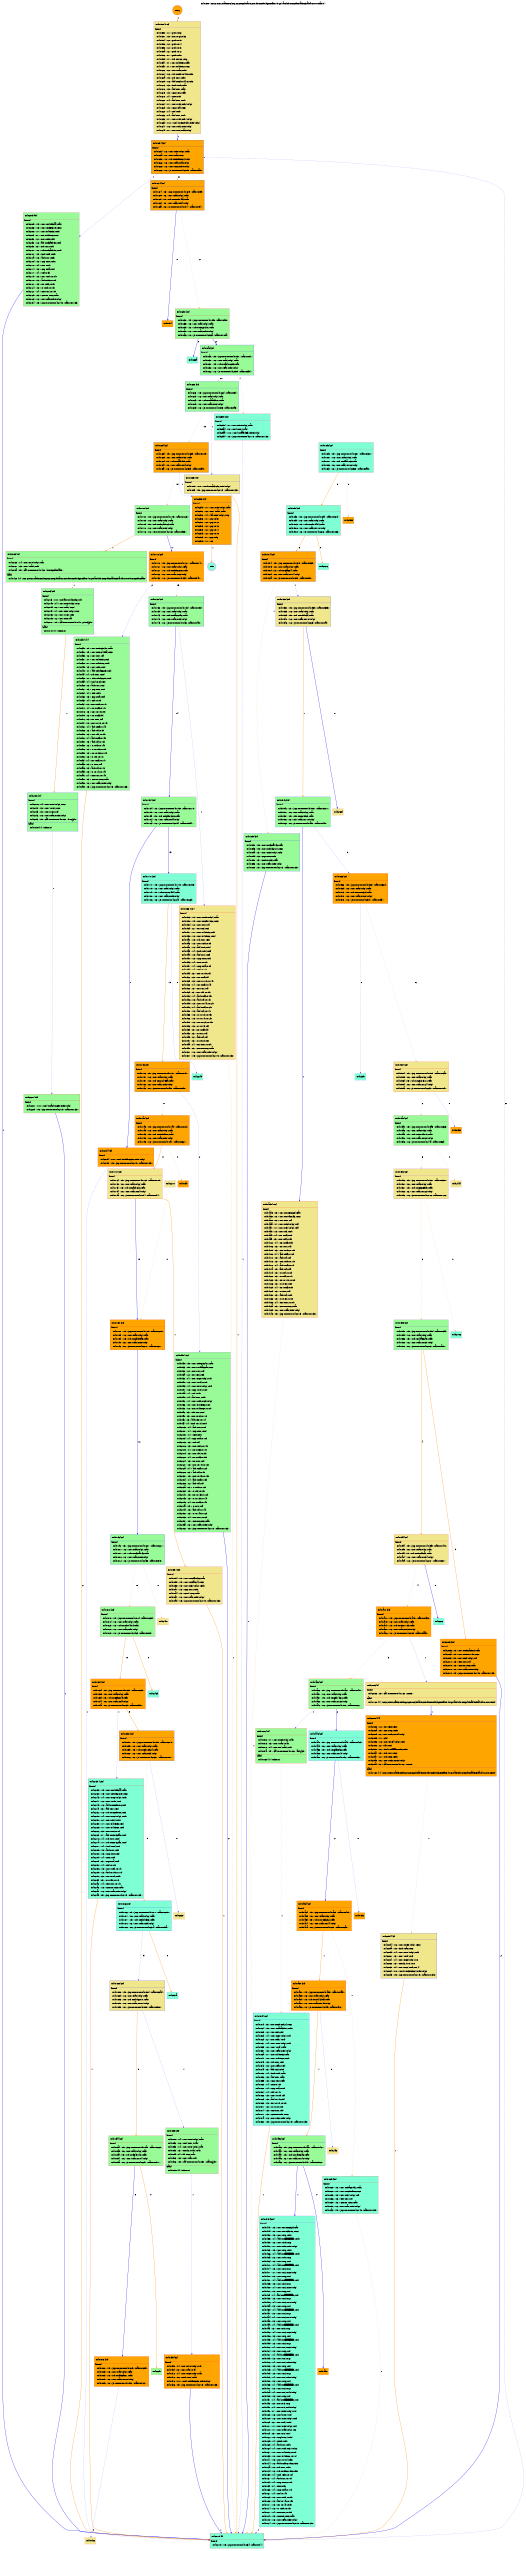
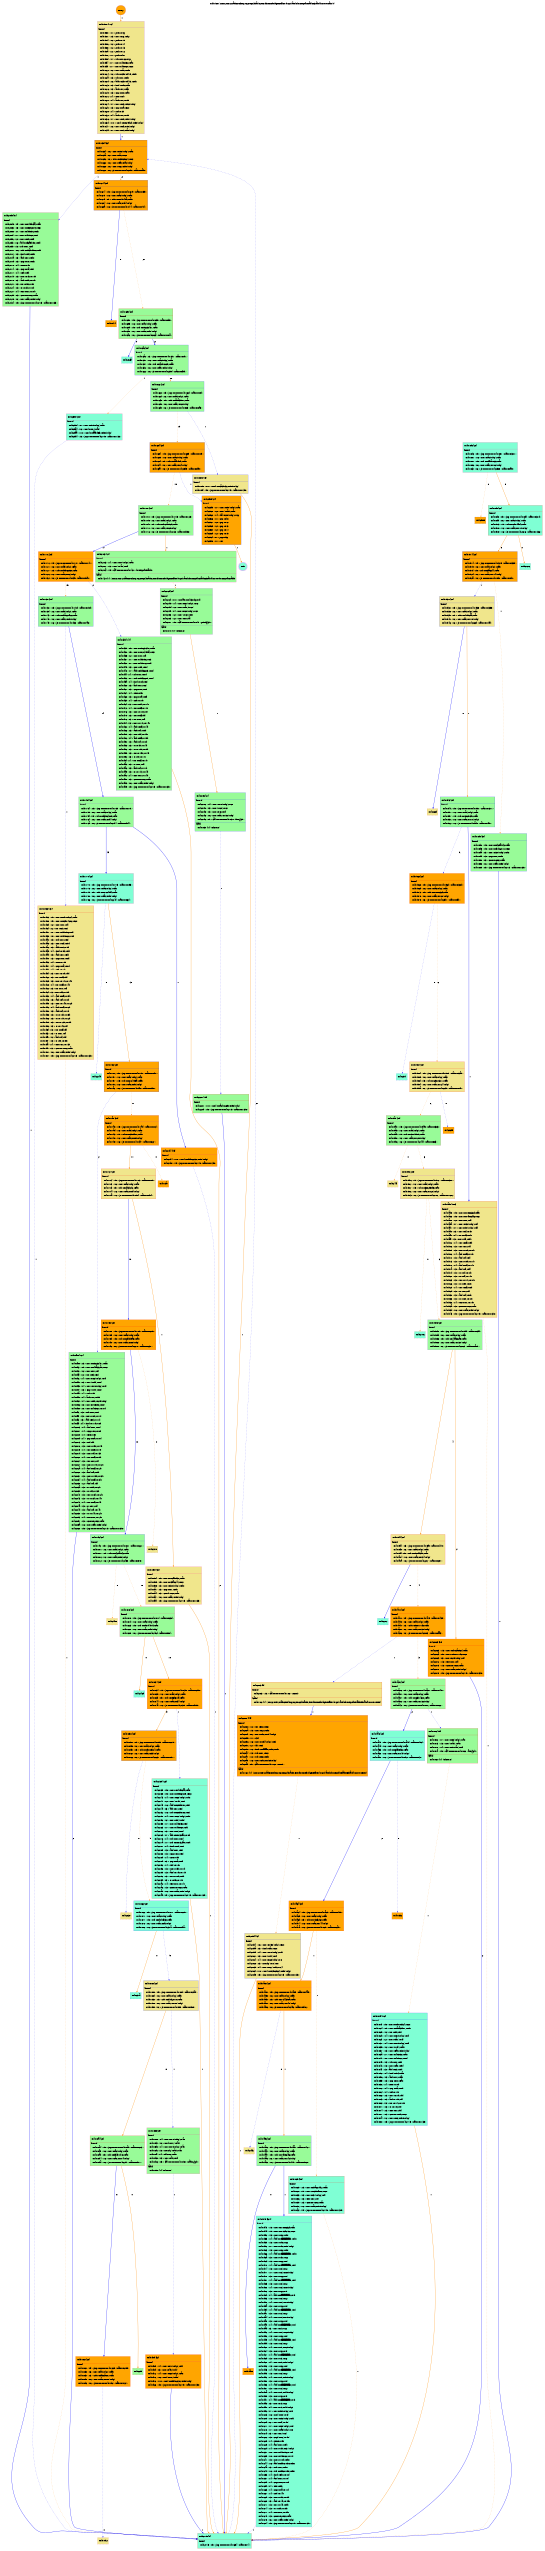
(155, 1253) -> (154, 1447)
